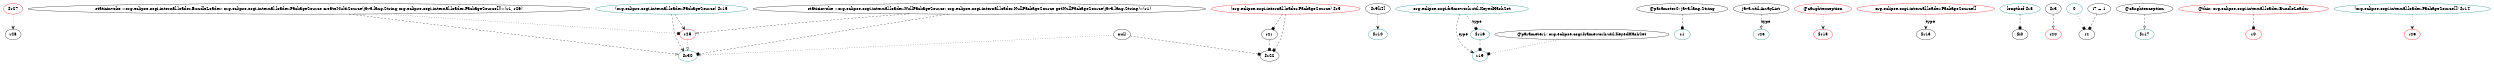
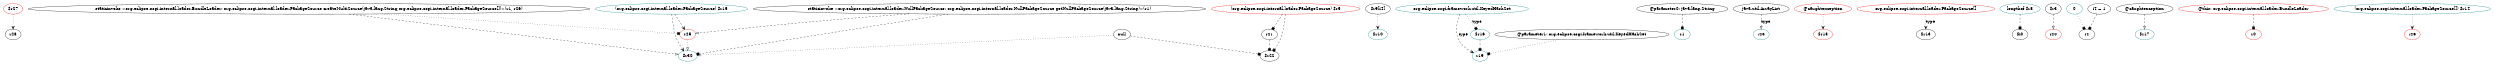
(2099, 9) -> (2099, 9)
